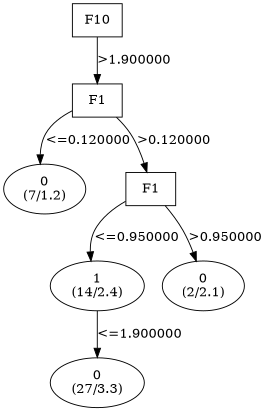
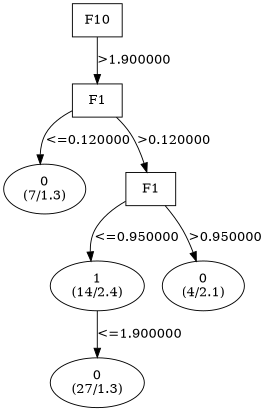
(45, 189) -> (45, 189)
(203, 286) -> (203, 286)
(97, 383) -> (97, 383)
